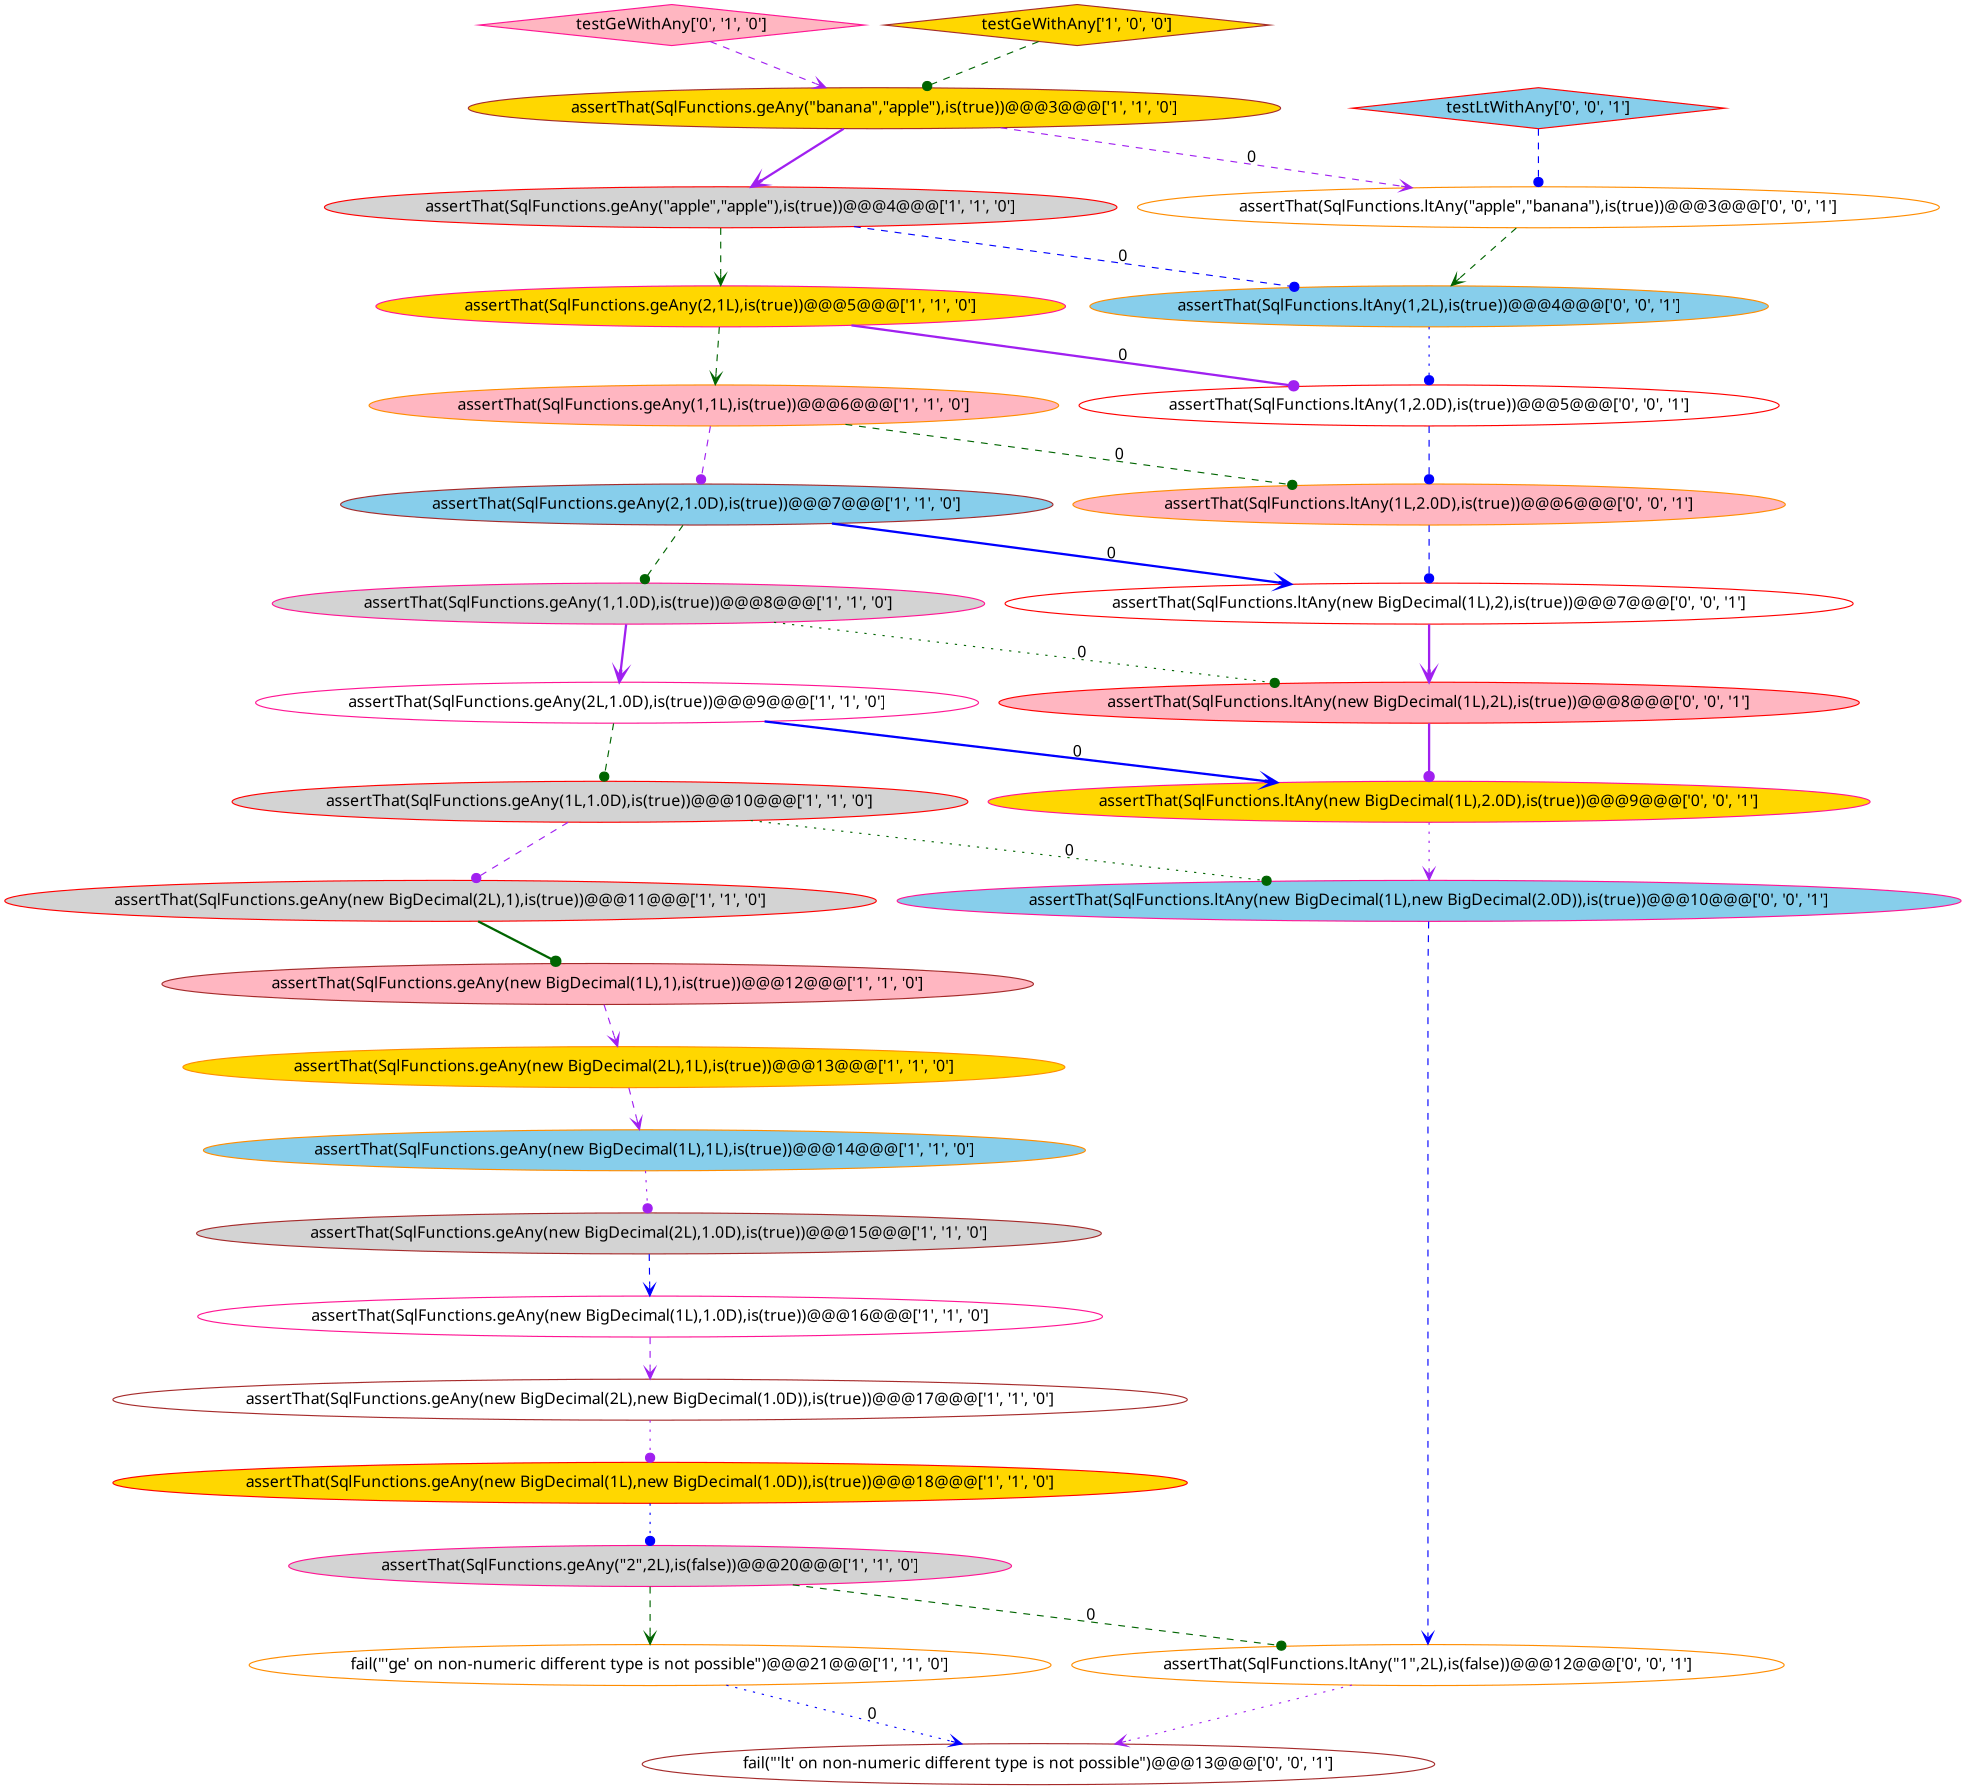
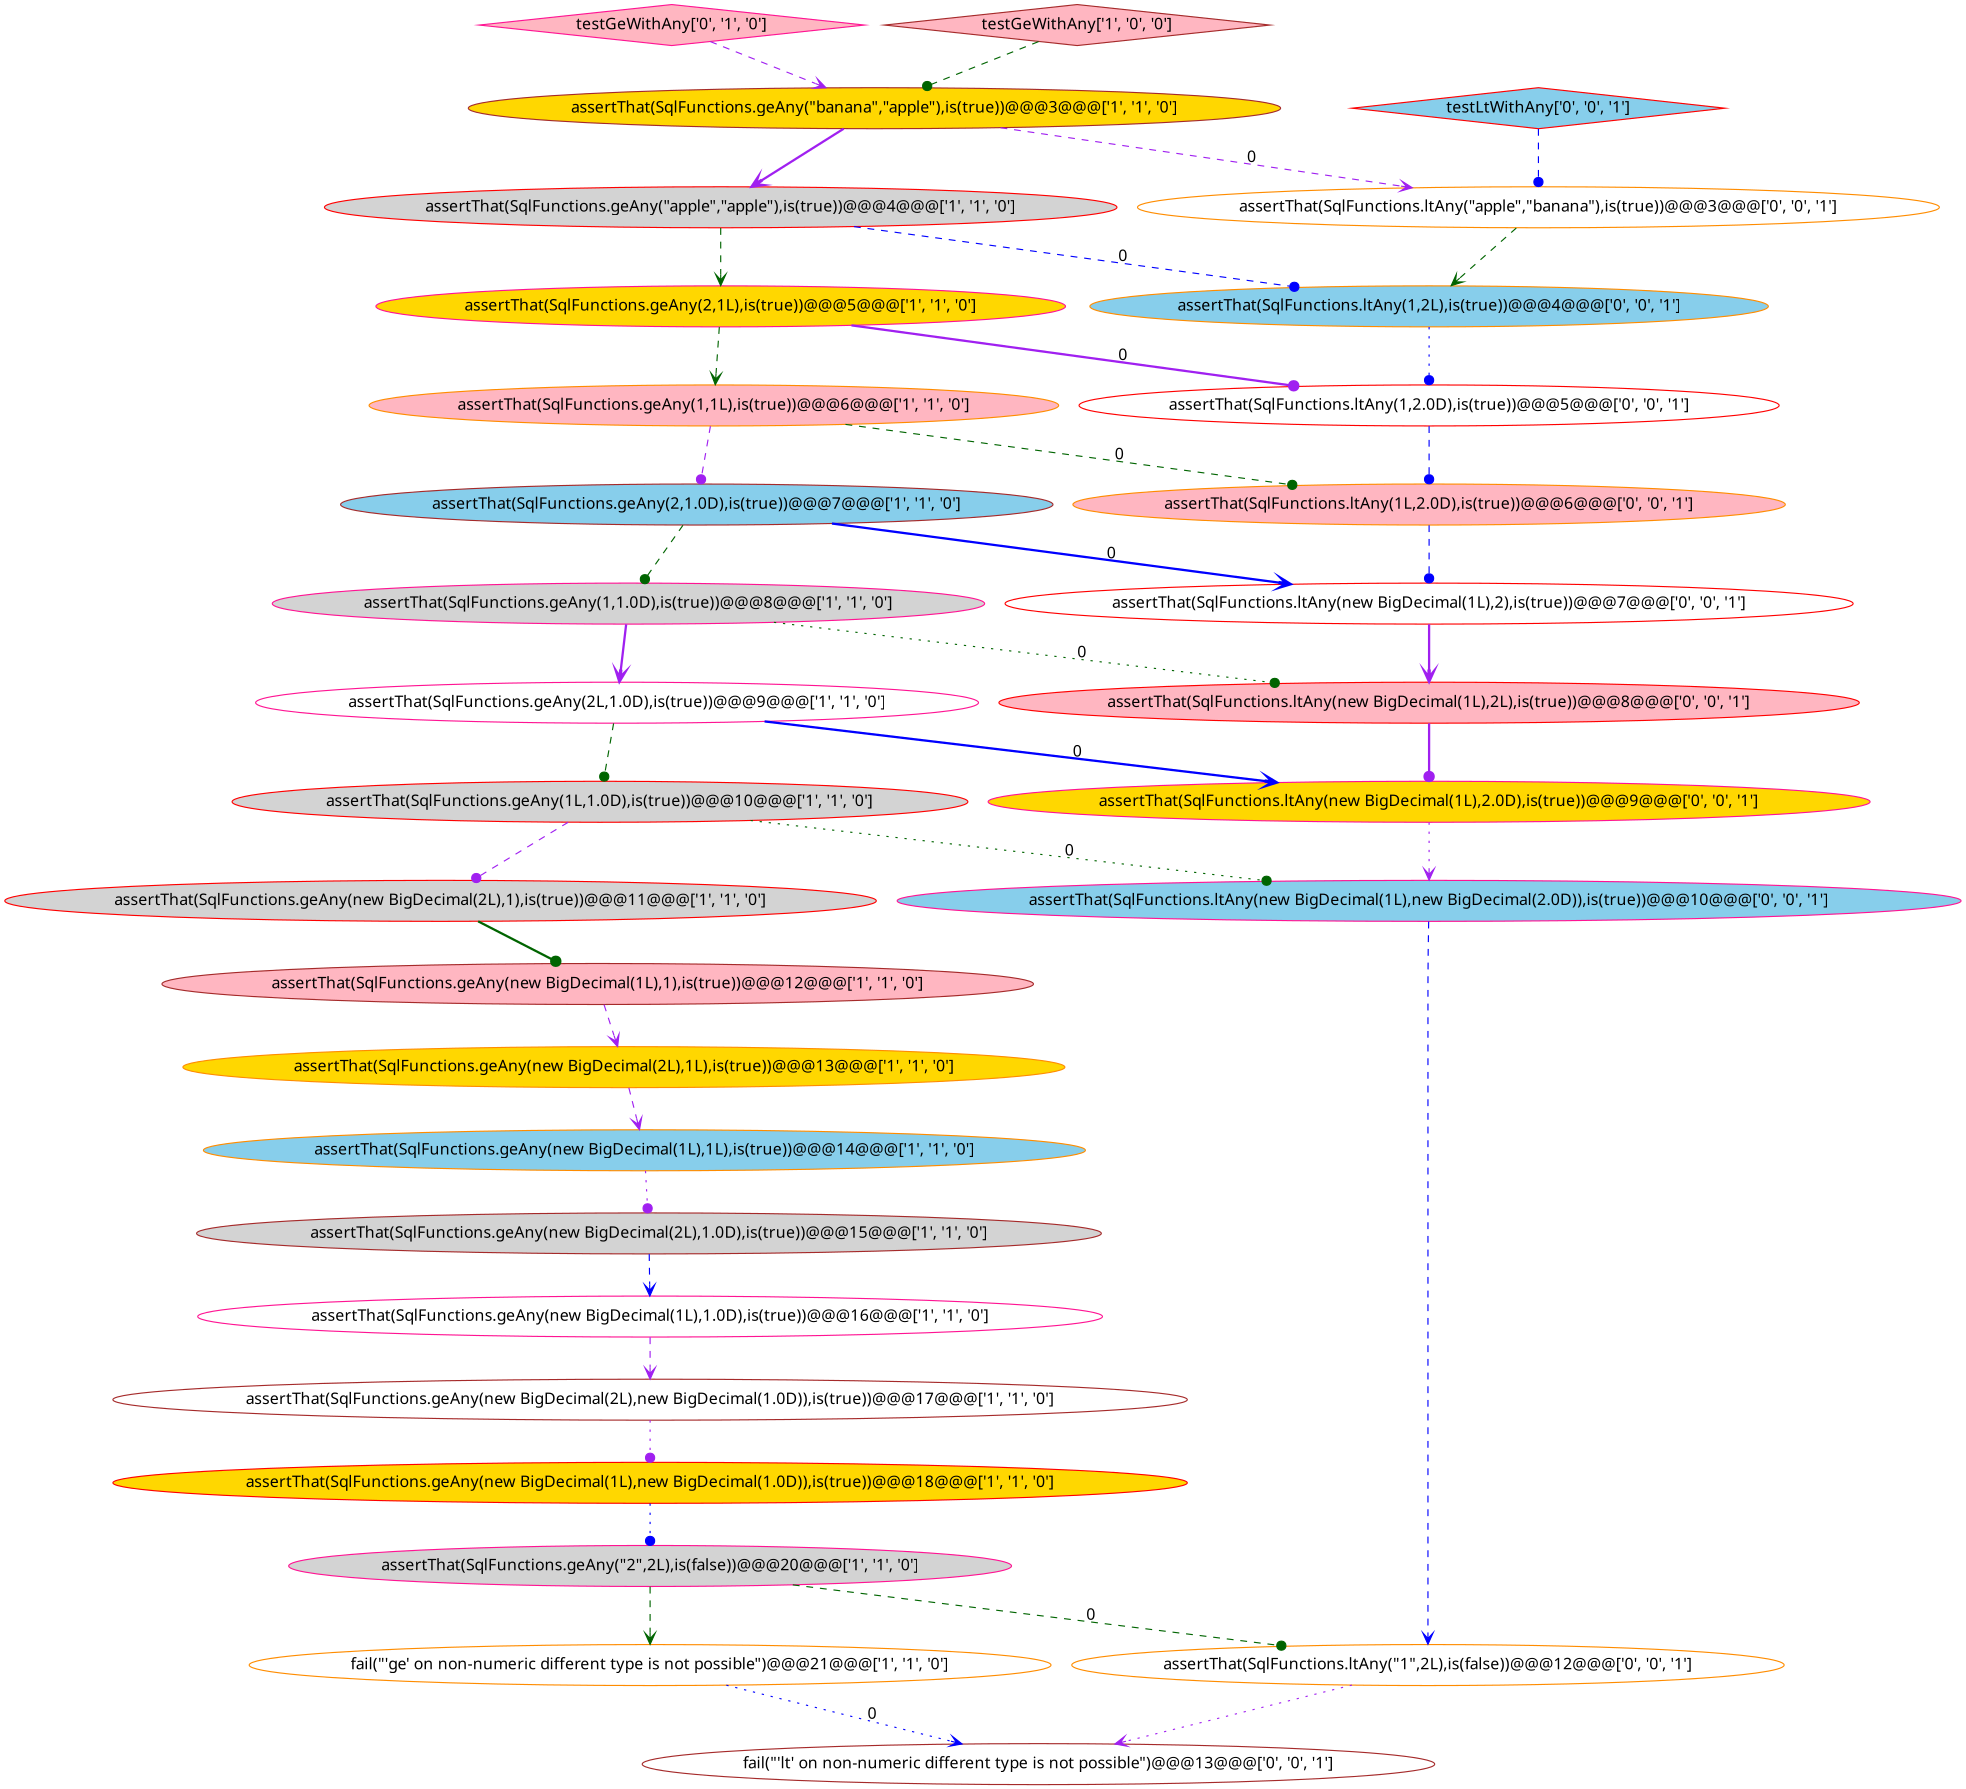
(1077, 25) -> (1077, 25)
